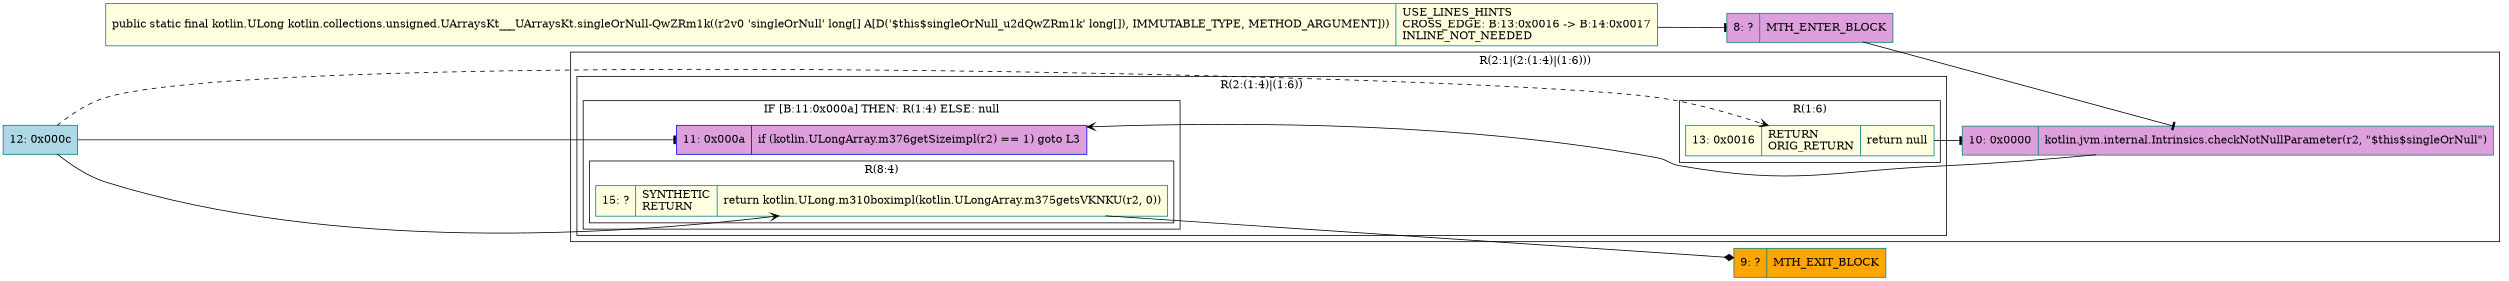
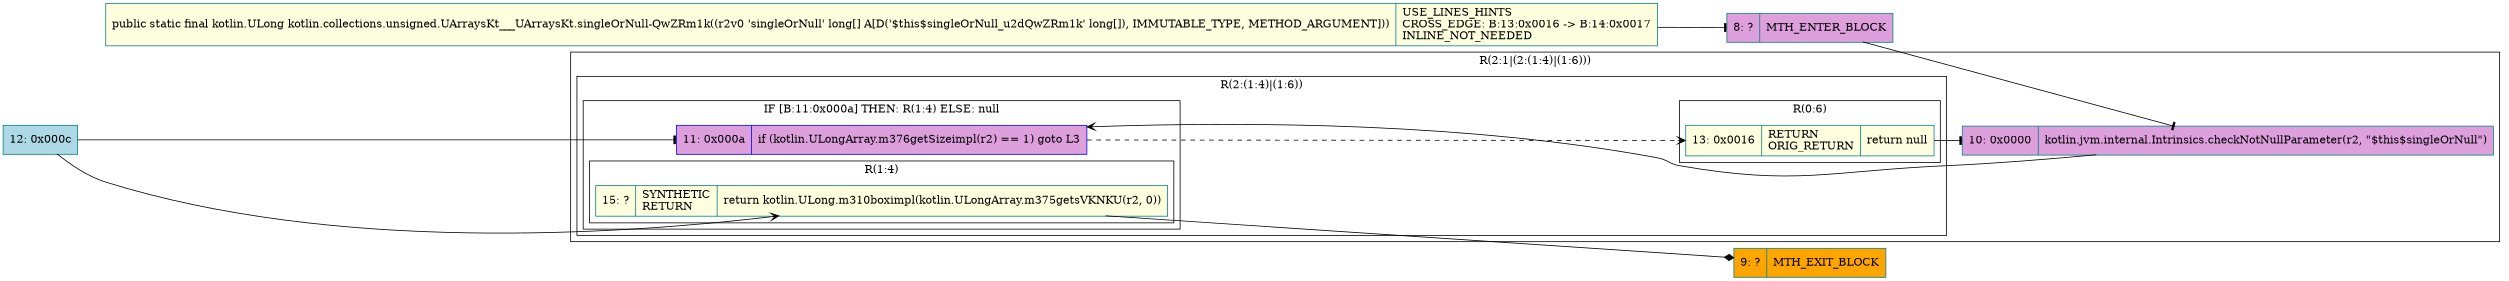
(906, 71) -> (1382, 140)
(1810, 110) -> (1810, 110)
(882, 170) -> (882, 170)
